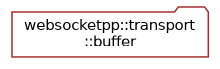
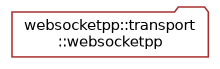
(110, 34) -> (110, 34)
